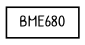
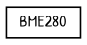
(43, 23) -> (43, 23)
